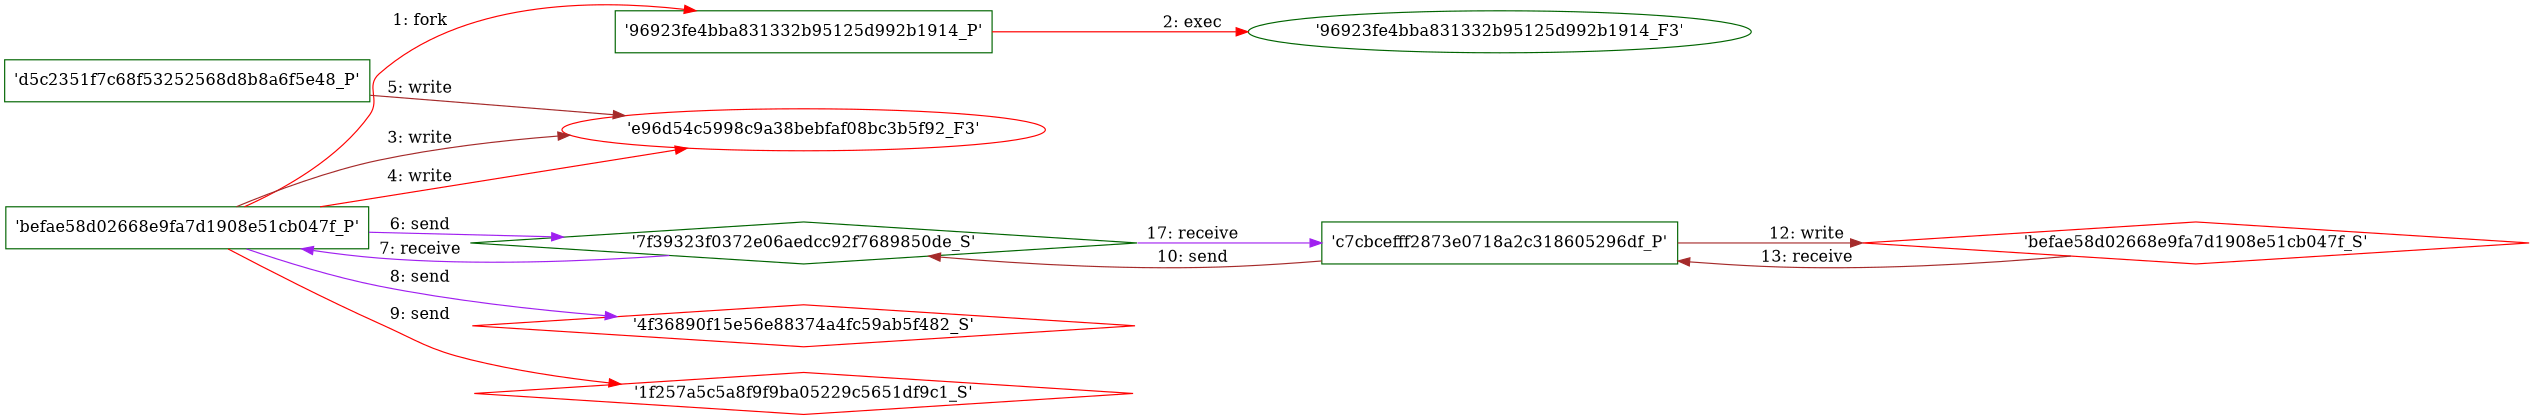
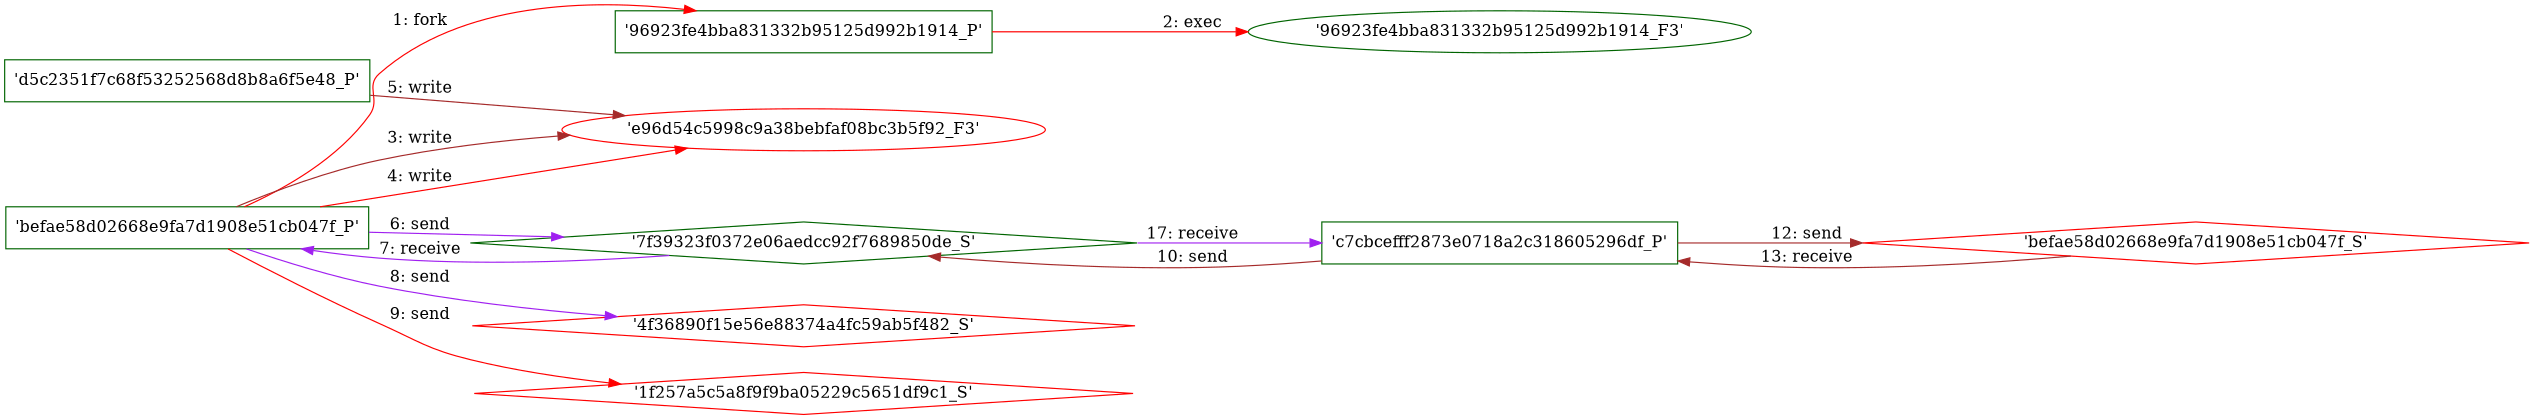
(1807, 234) -> (1807, 234)
